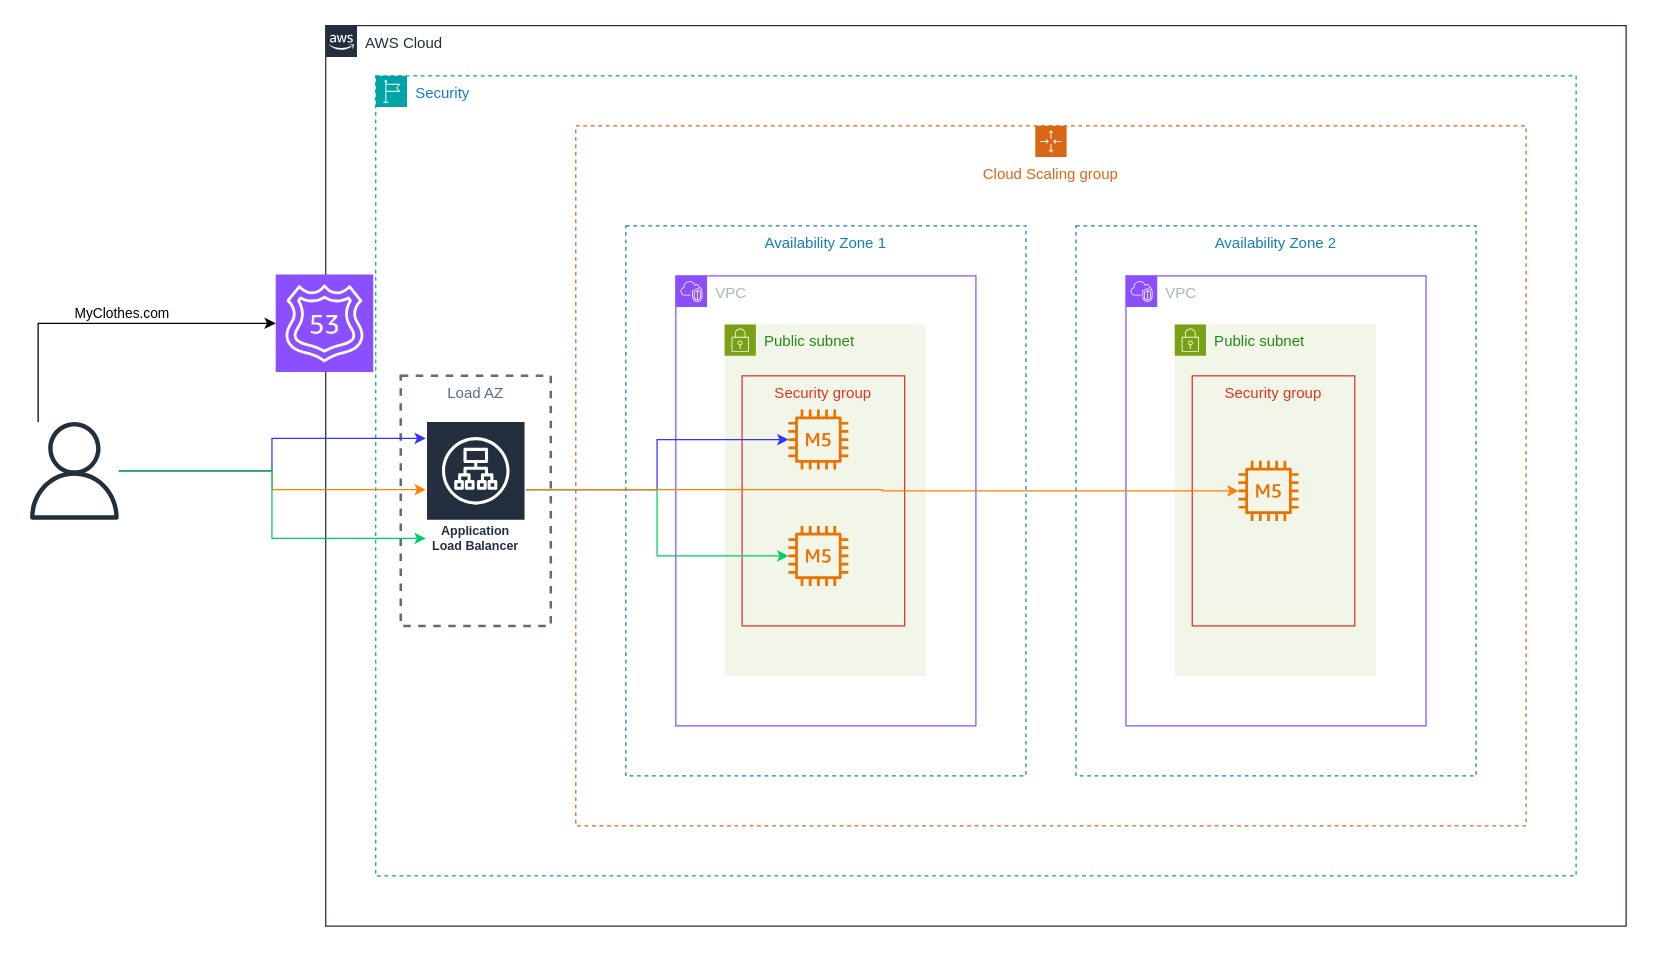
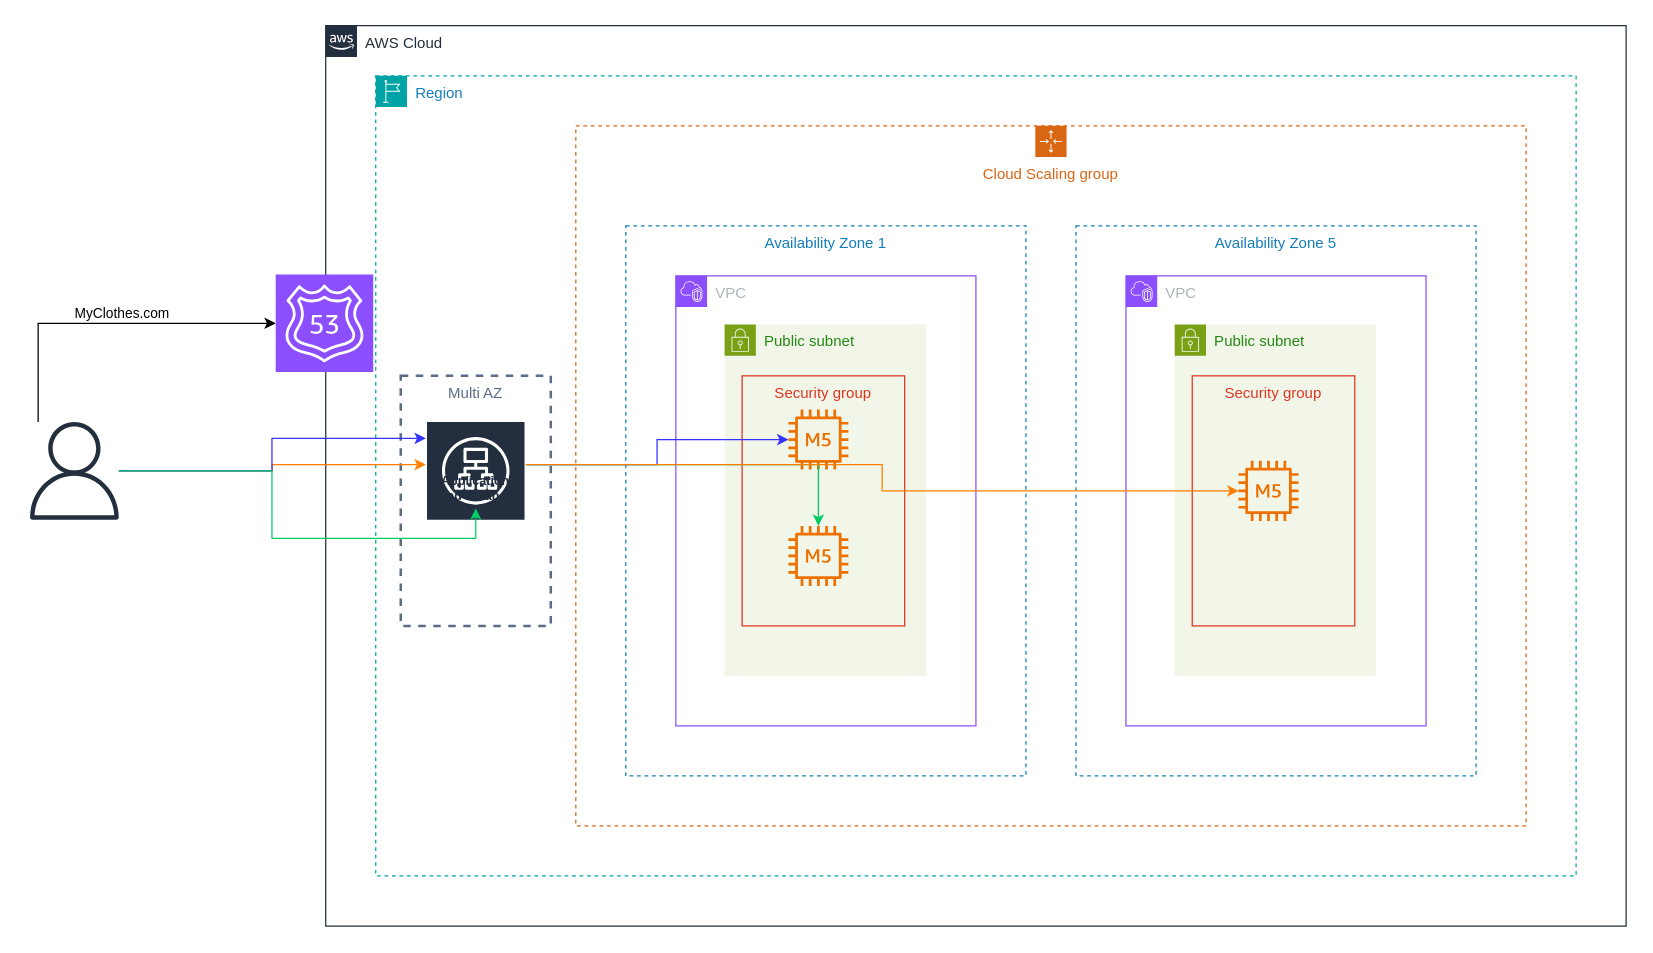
(447, 93) -> (439, 93)
(1276, 243) -> (1276, 243)
(476, 393) -> (476, 393)
(476, 489) -> (476, 464)
